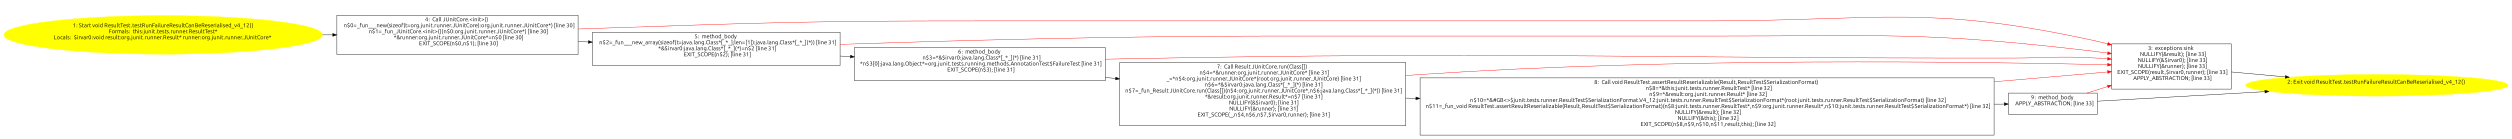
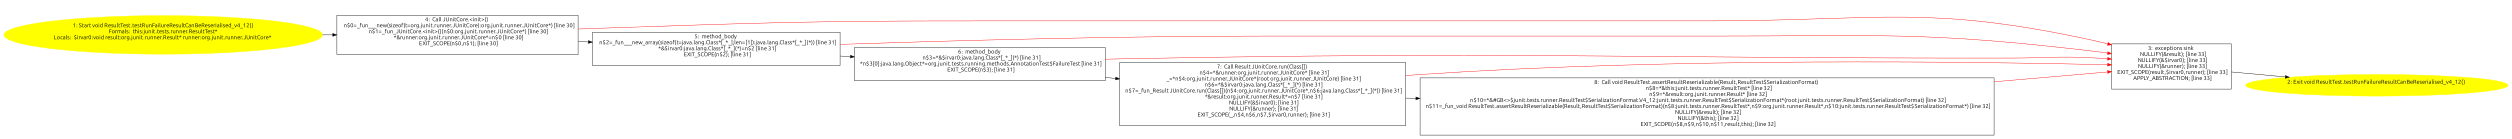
(2053, 104) -> none
